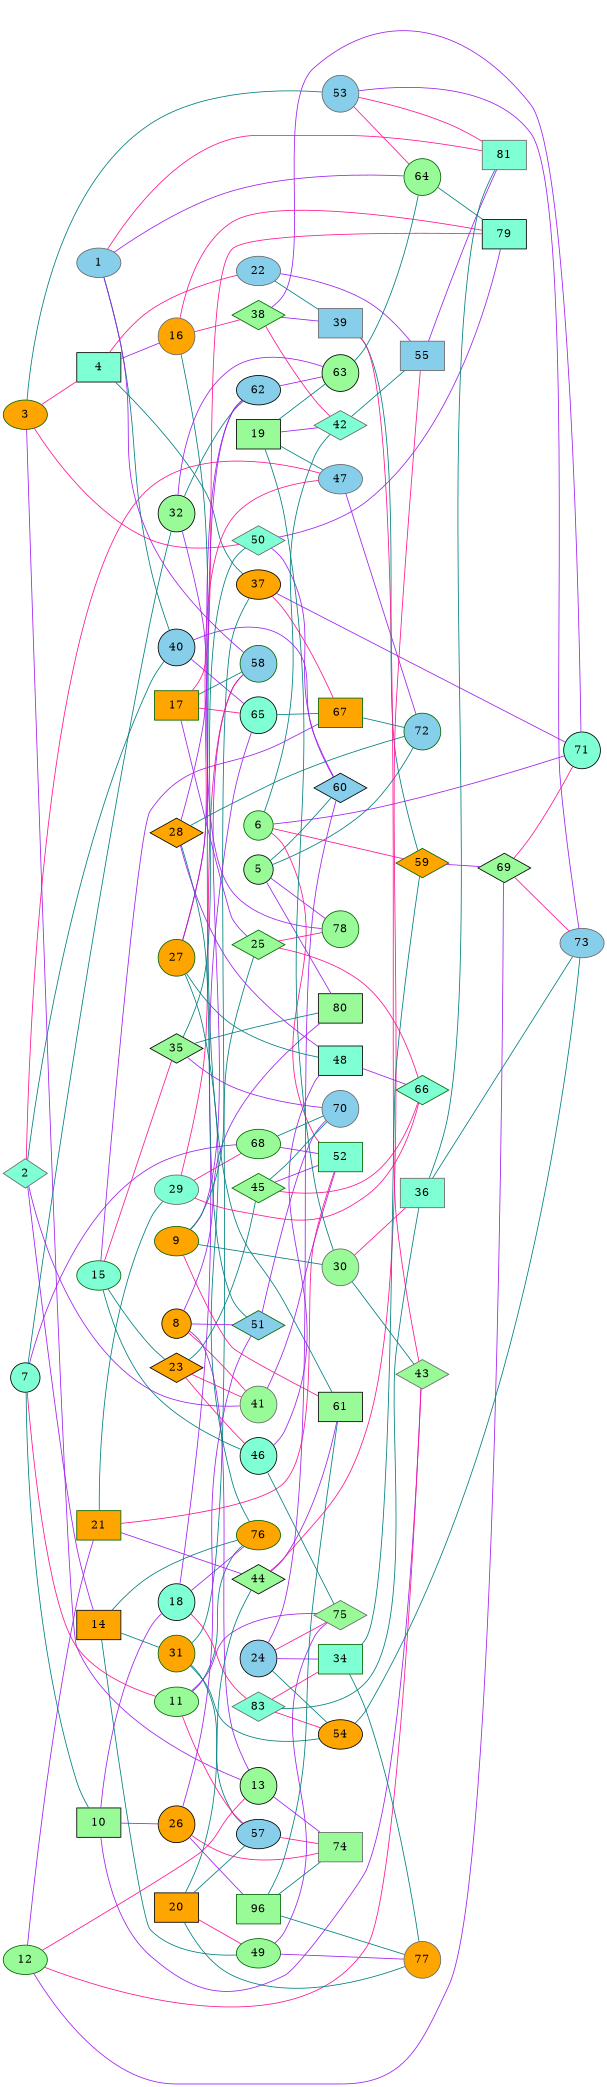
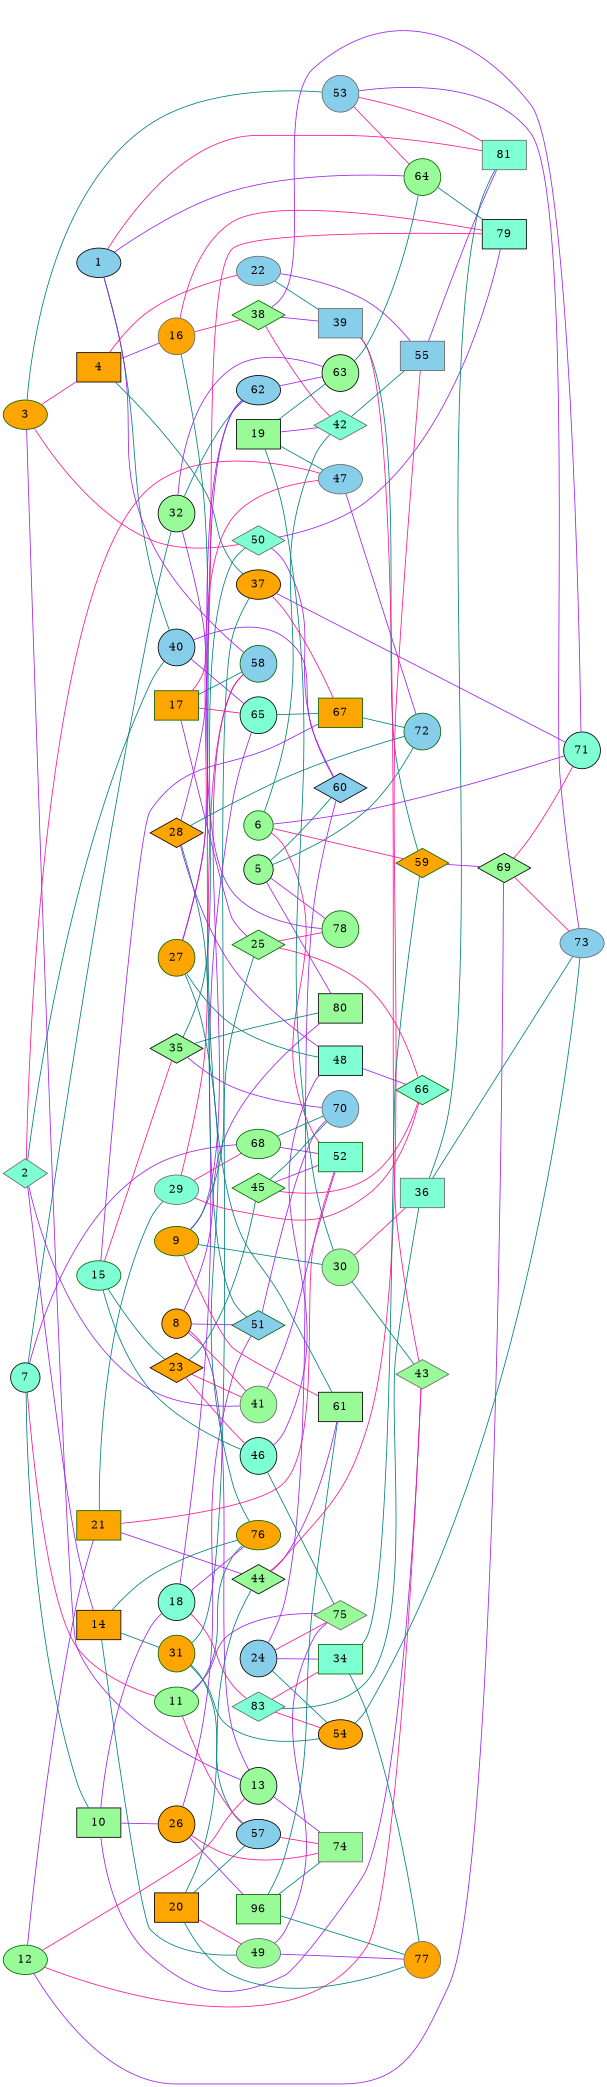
(99, 263) -> (99, 263)
(99, 367) -> (99, 367)
(258, 1953) -> (258, 1953)
